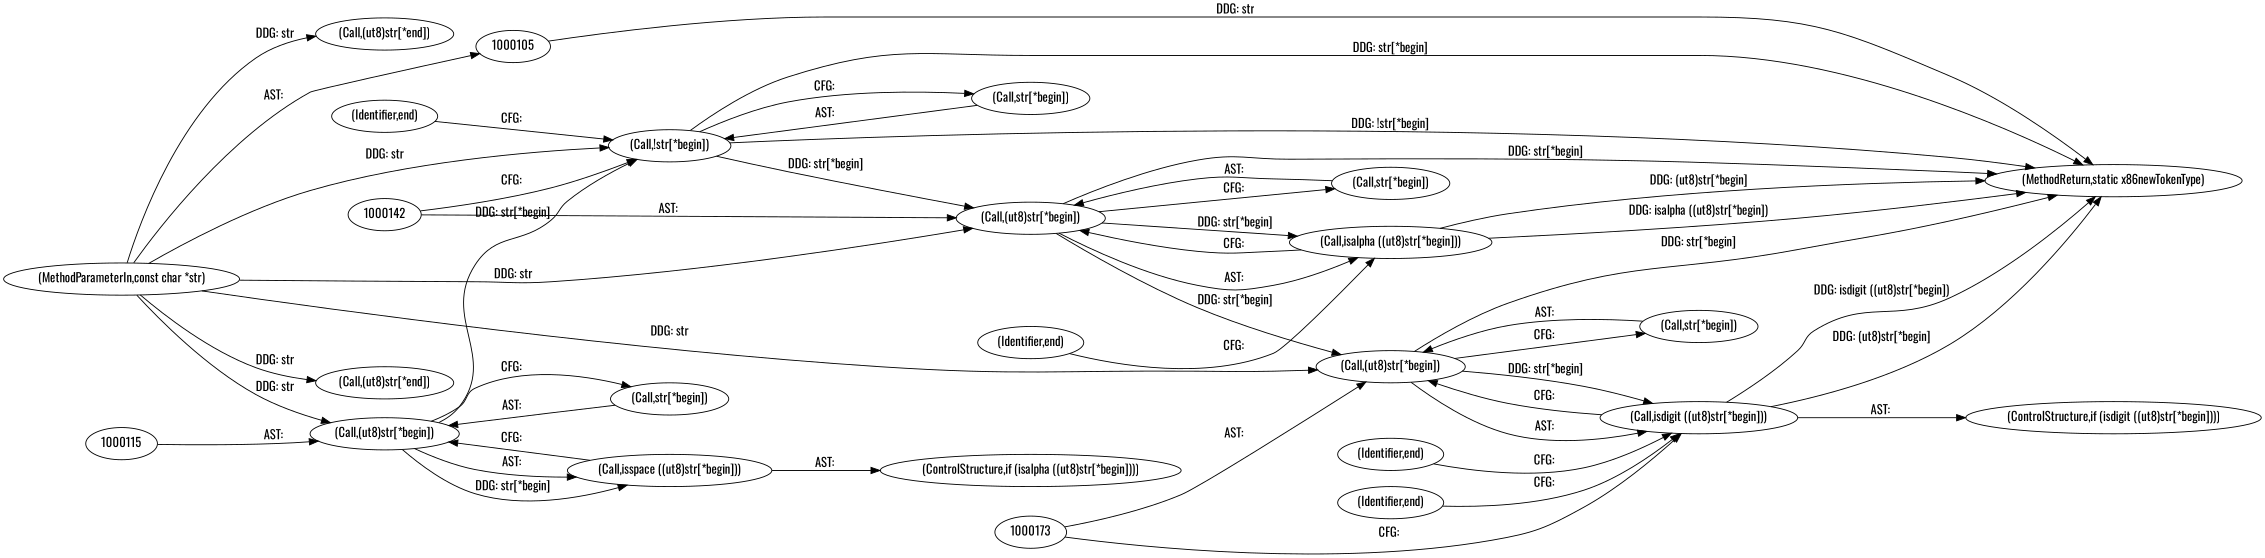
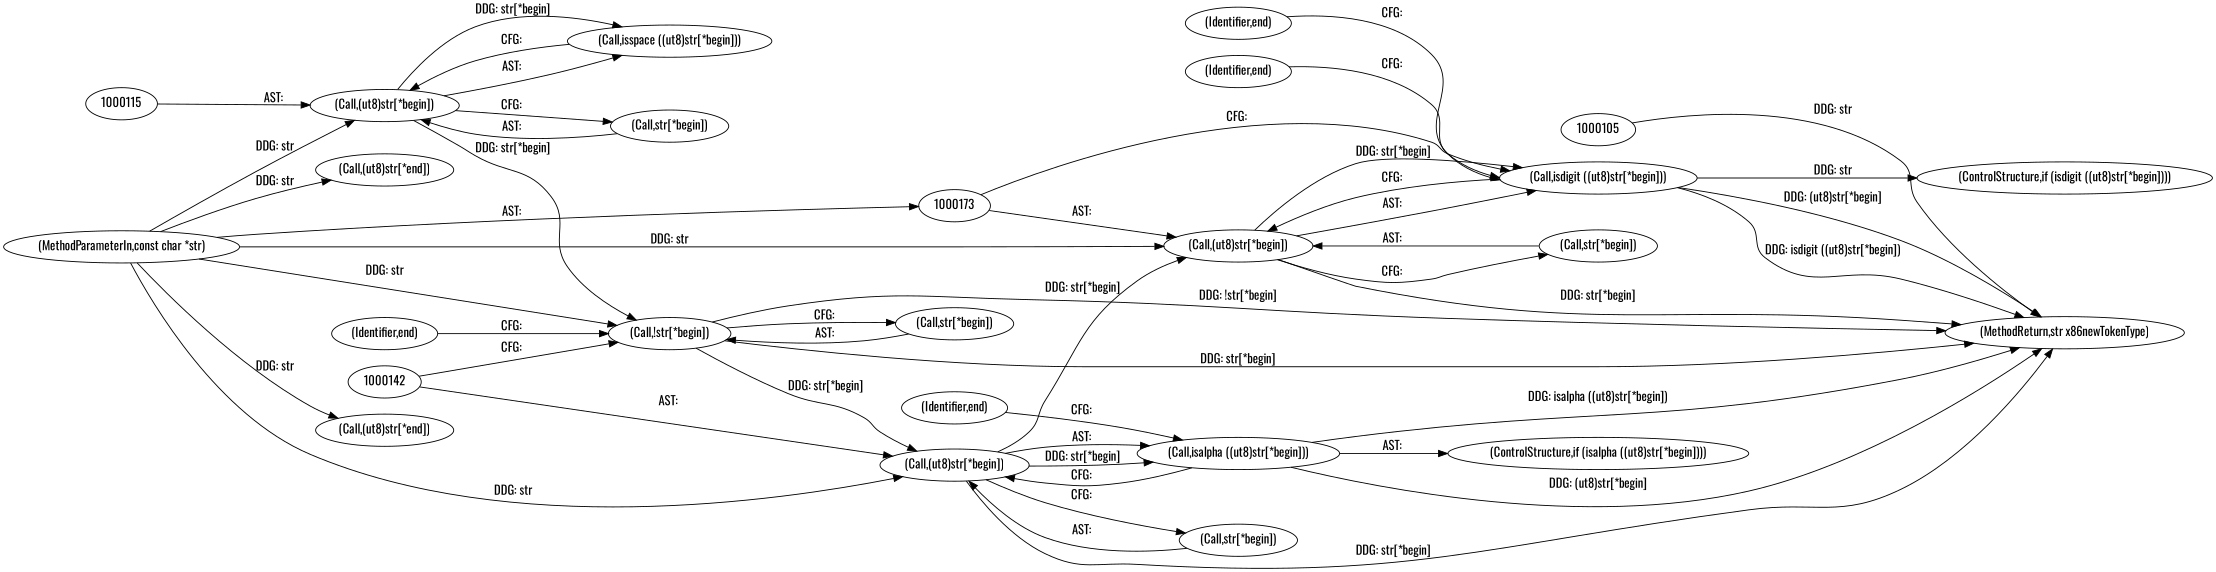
(276, 115) -> (546, 219)
(2114, 181) -> (2065, 333)
(1882, 411) -> (1833, 171)
(822, 470) -> (1389, 453)
